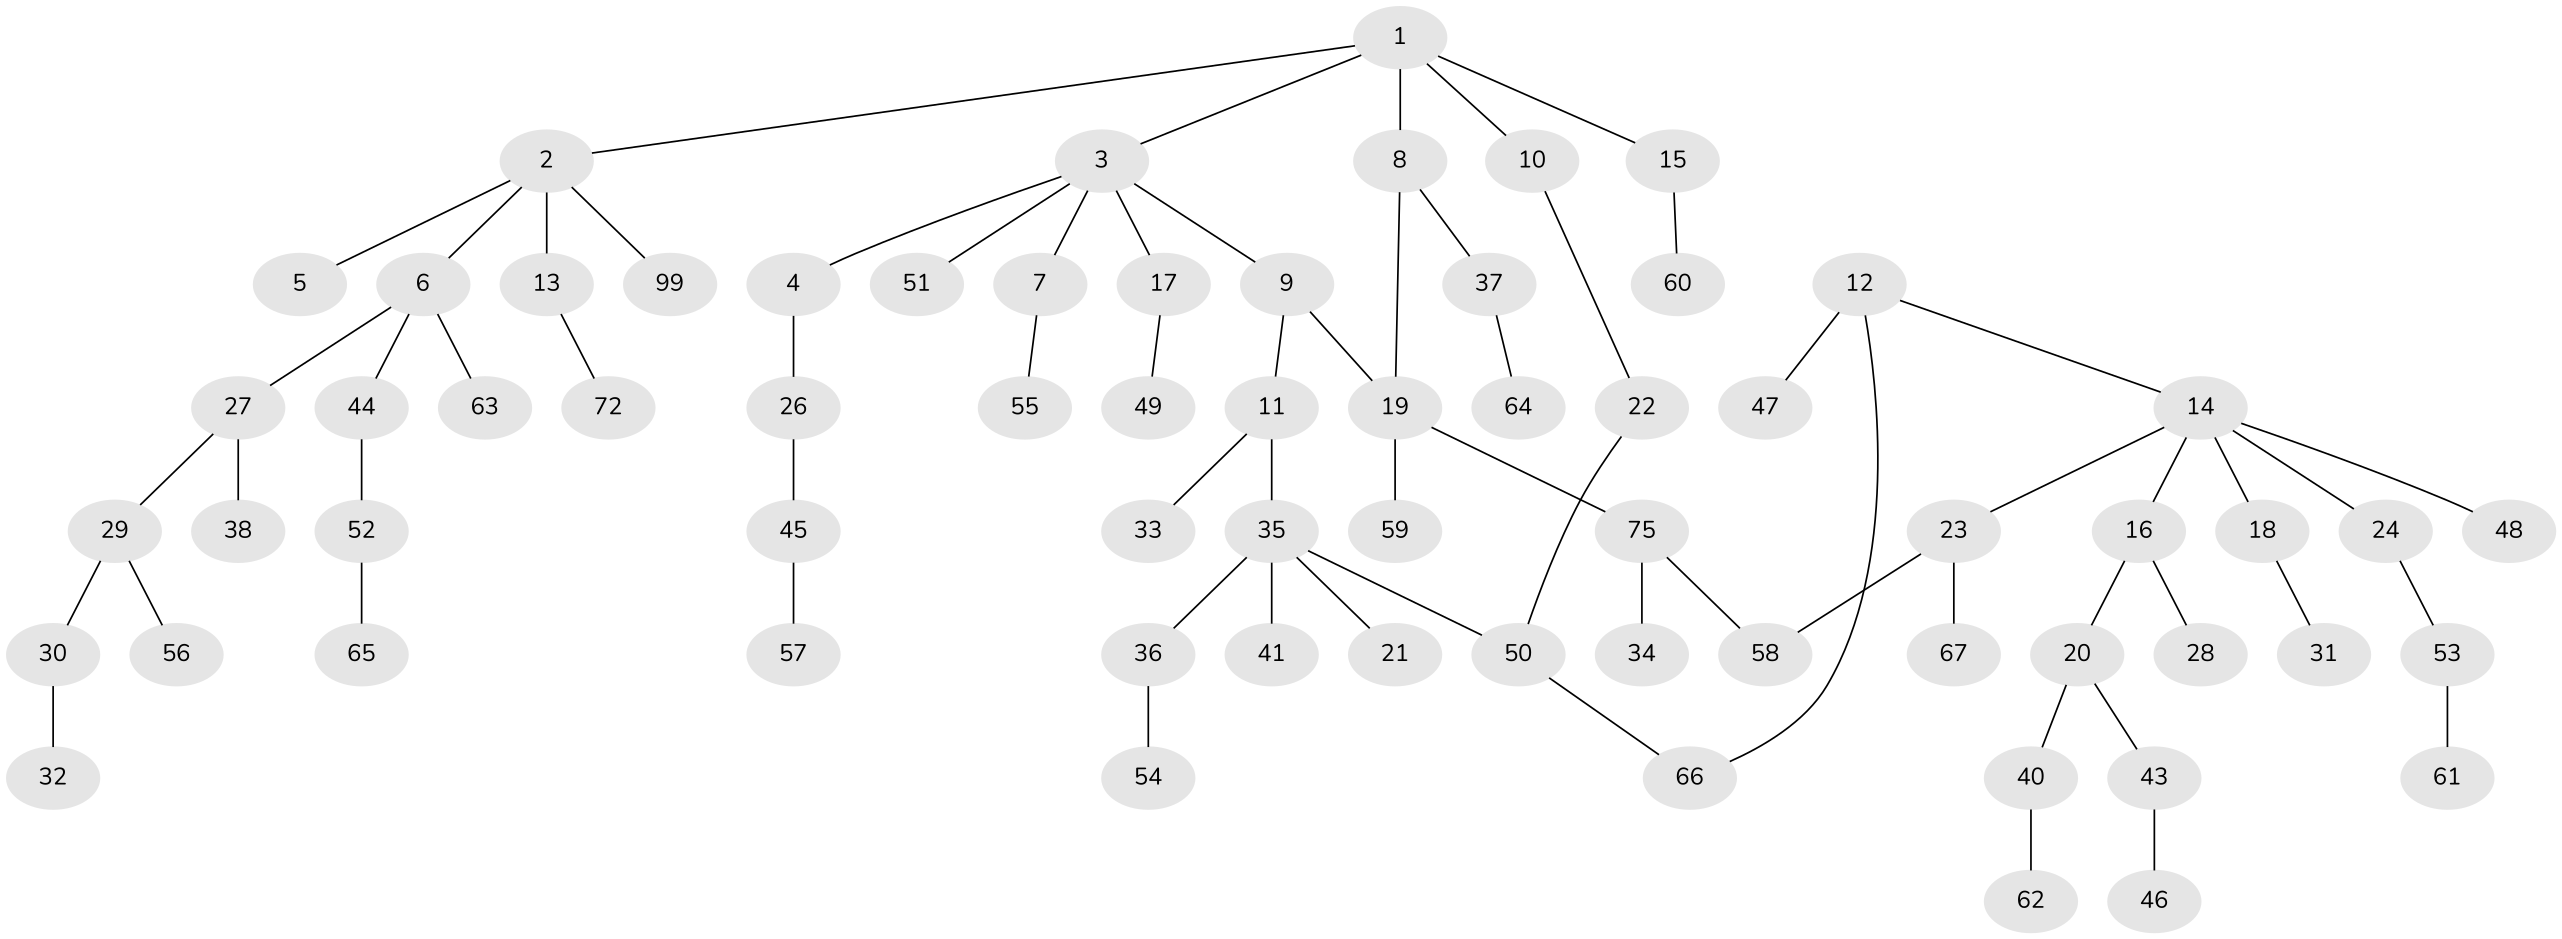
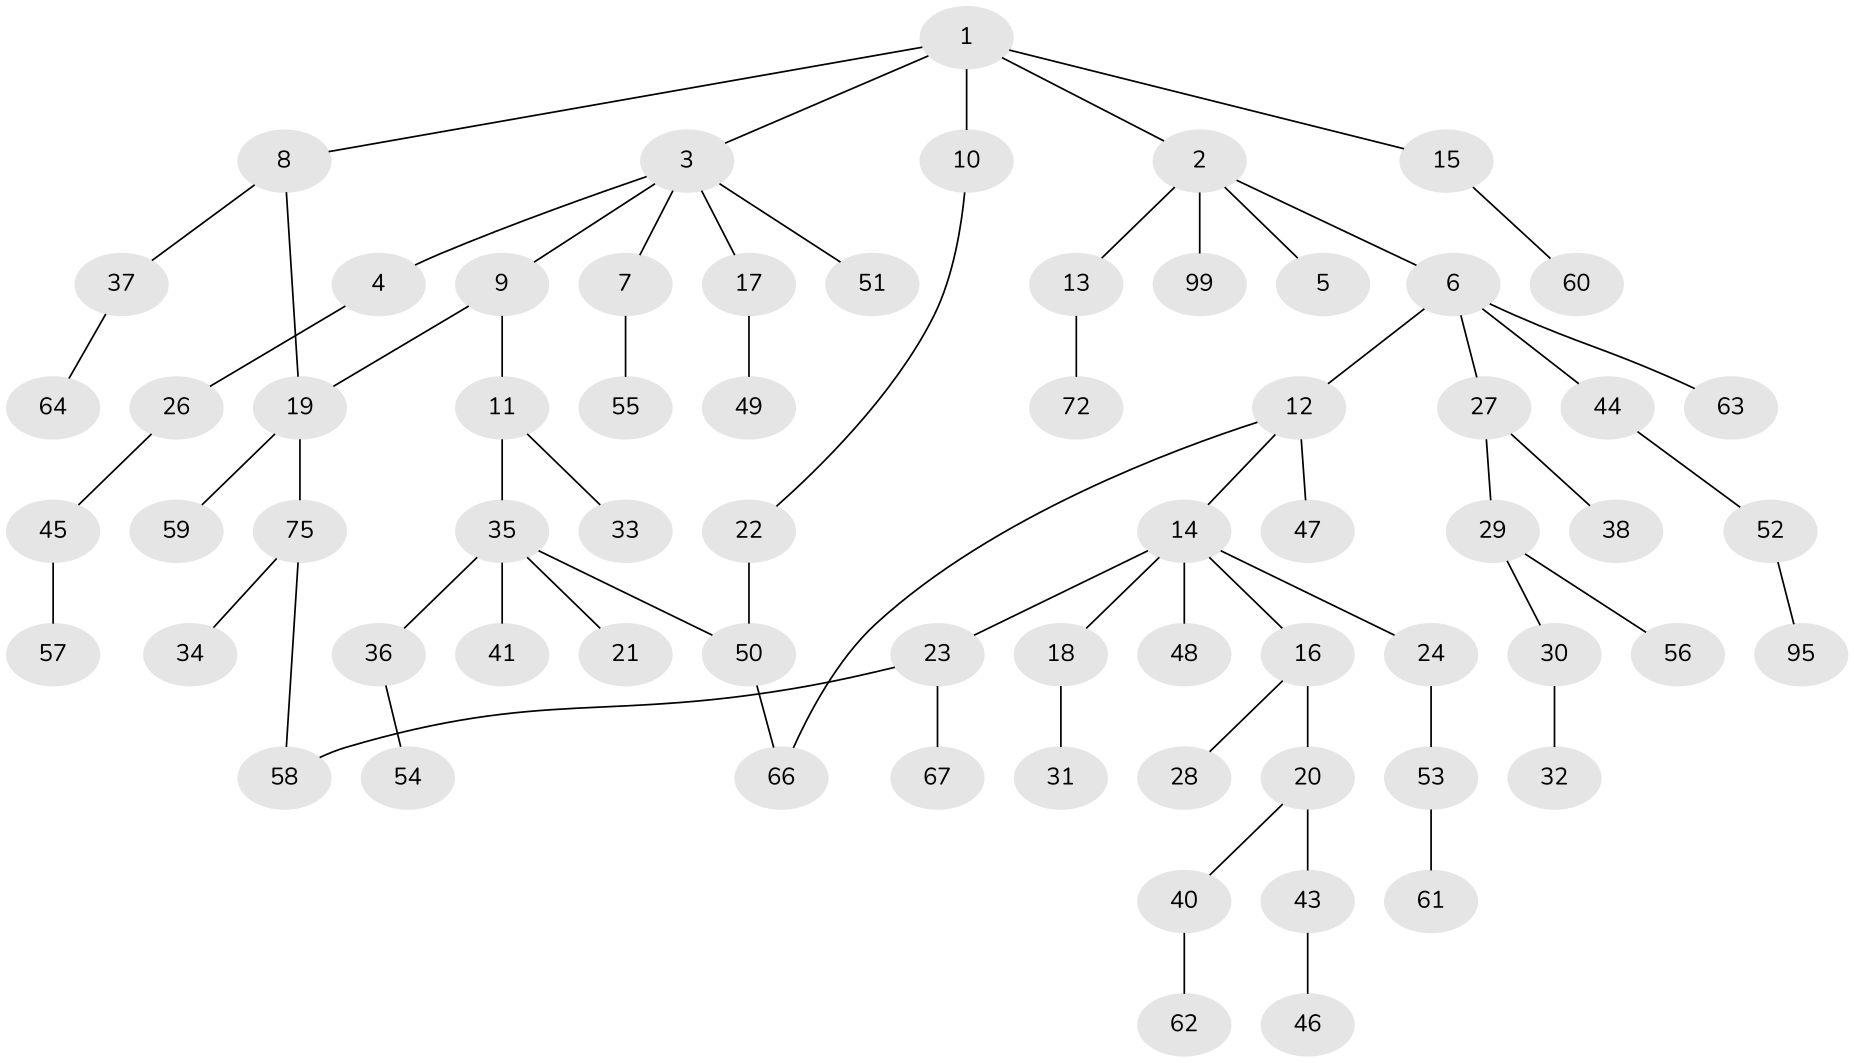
none -> (1376, 346)
(362, 655) -> (1801, 655)
